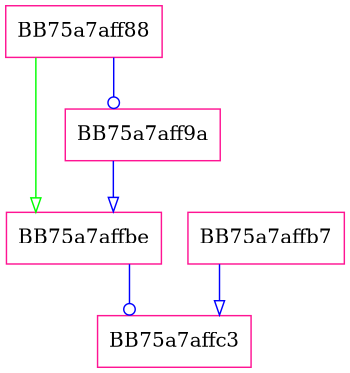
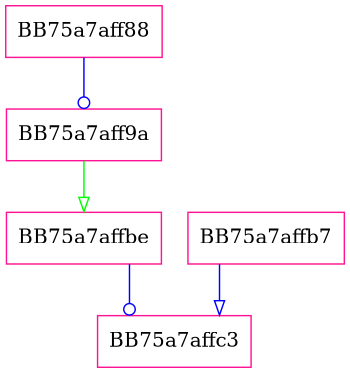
(36, 128) -> none
(113, 179) -> (84, 179)
